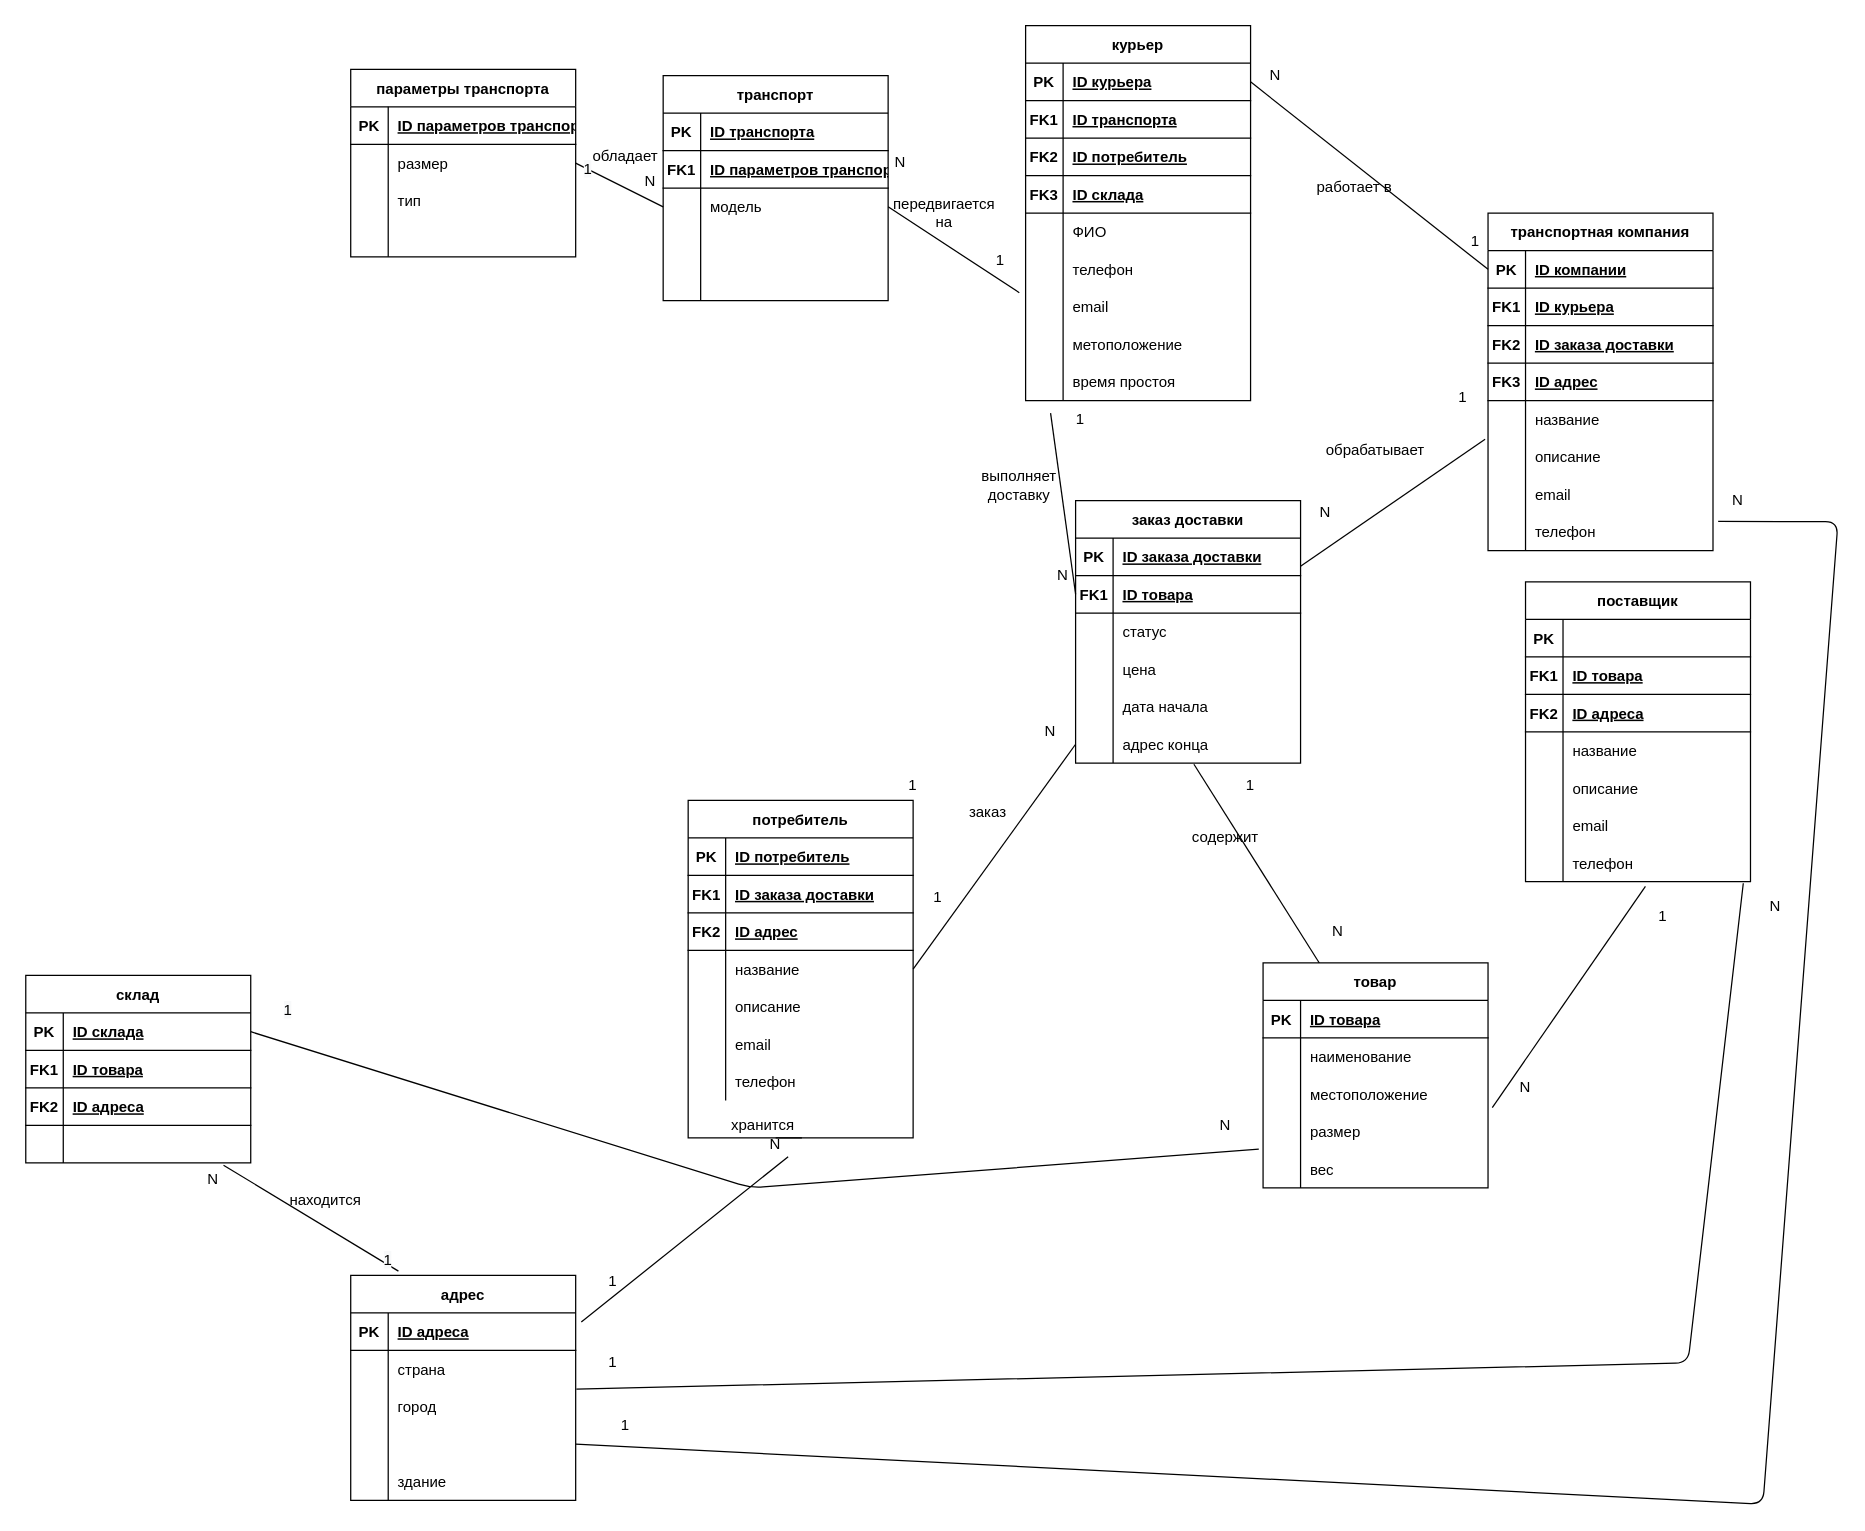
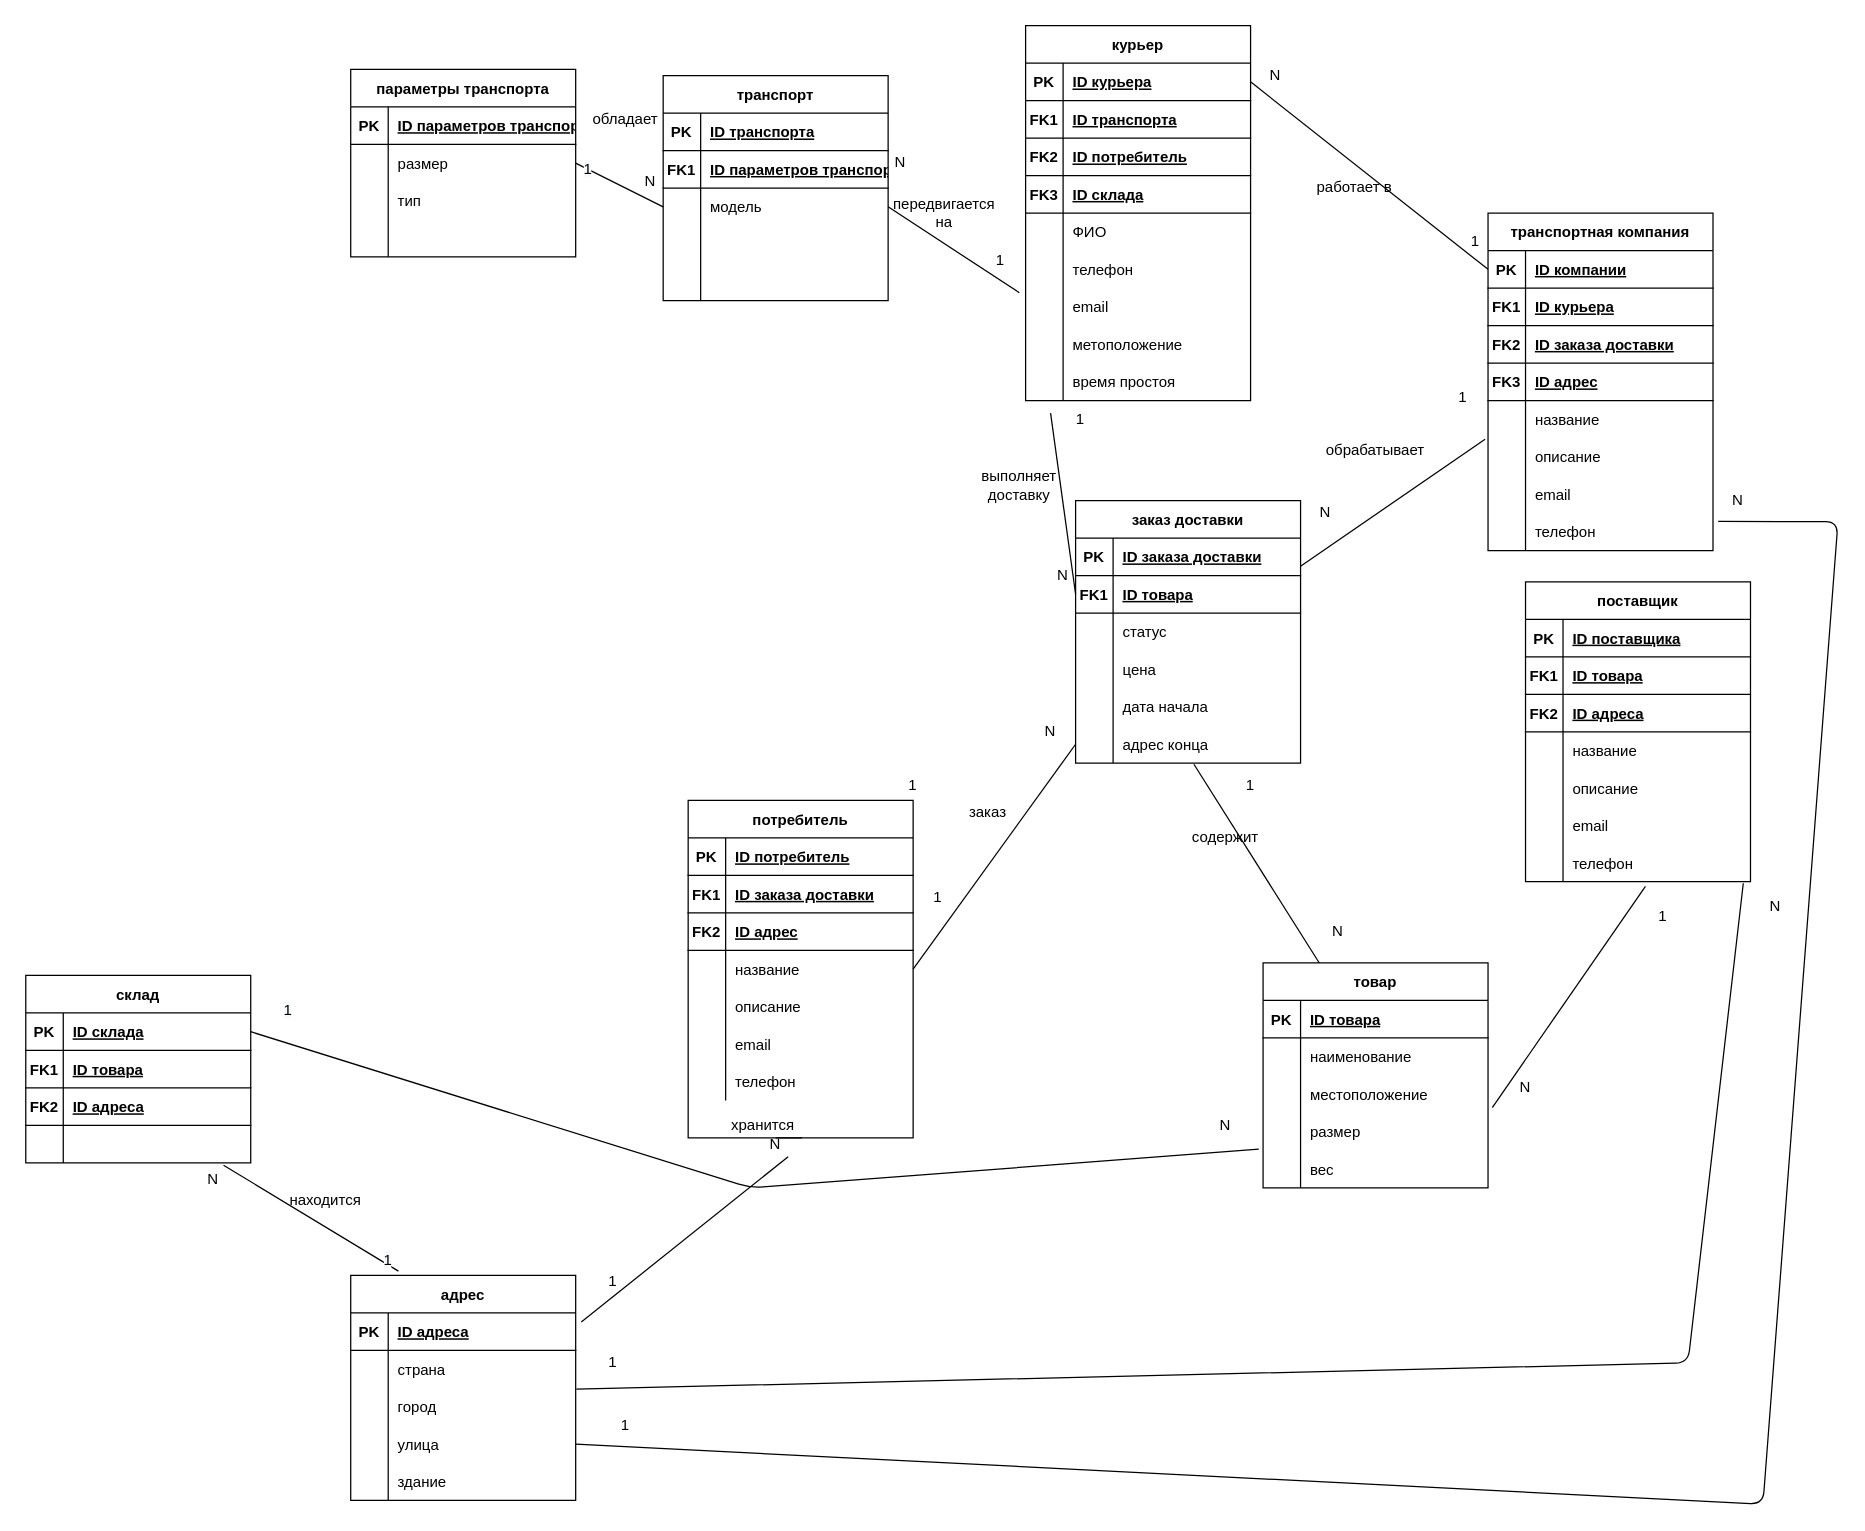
(626, 157) -> (626, 119)
none -> (1657, 638)
none -> (482, 1444)
